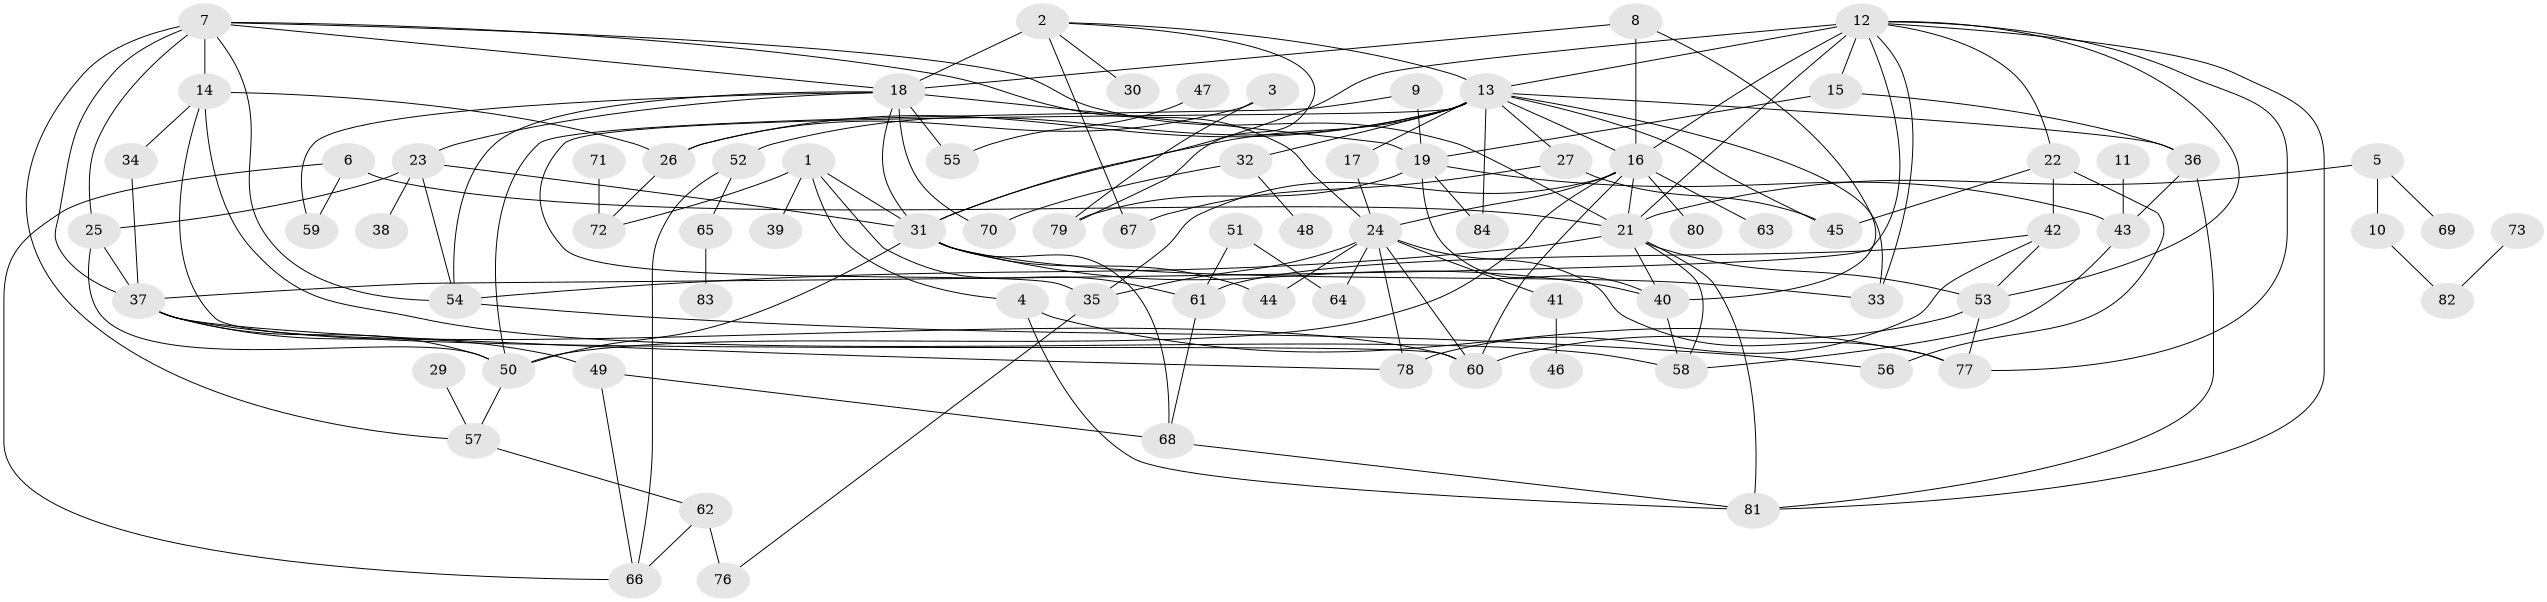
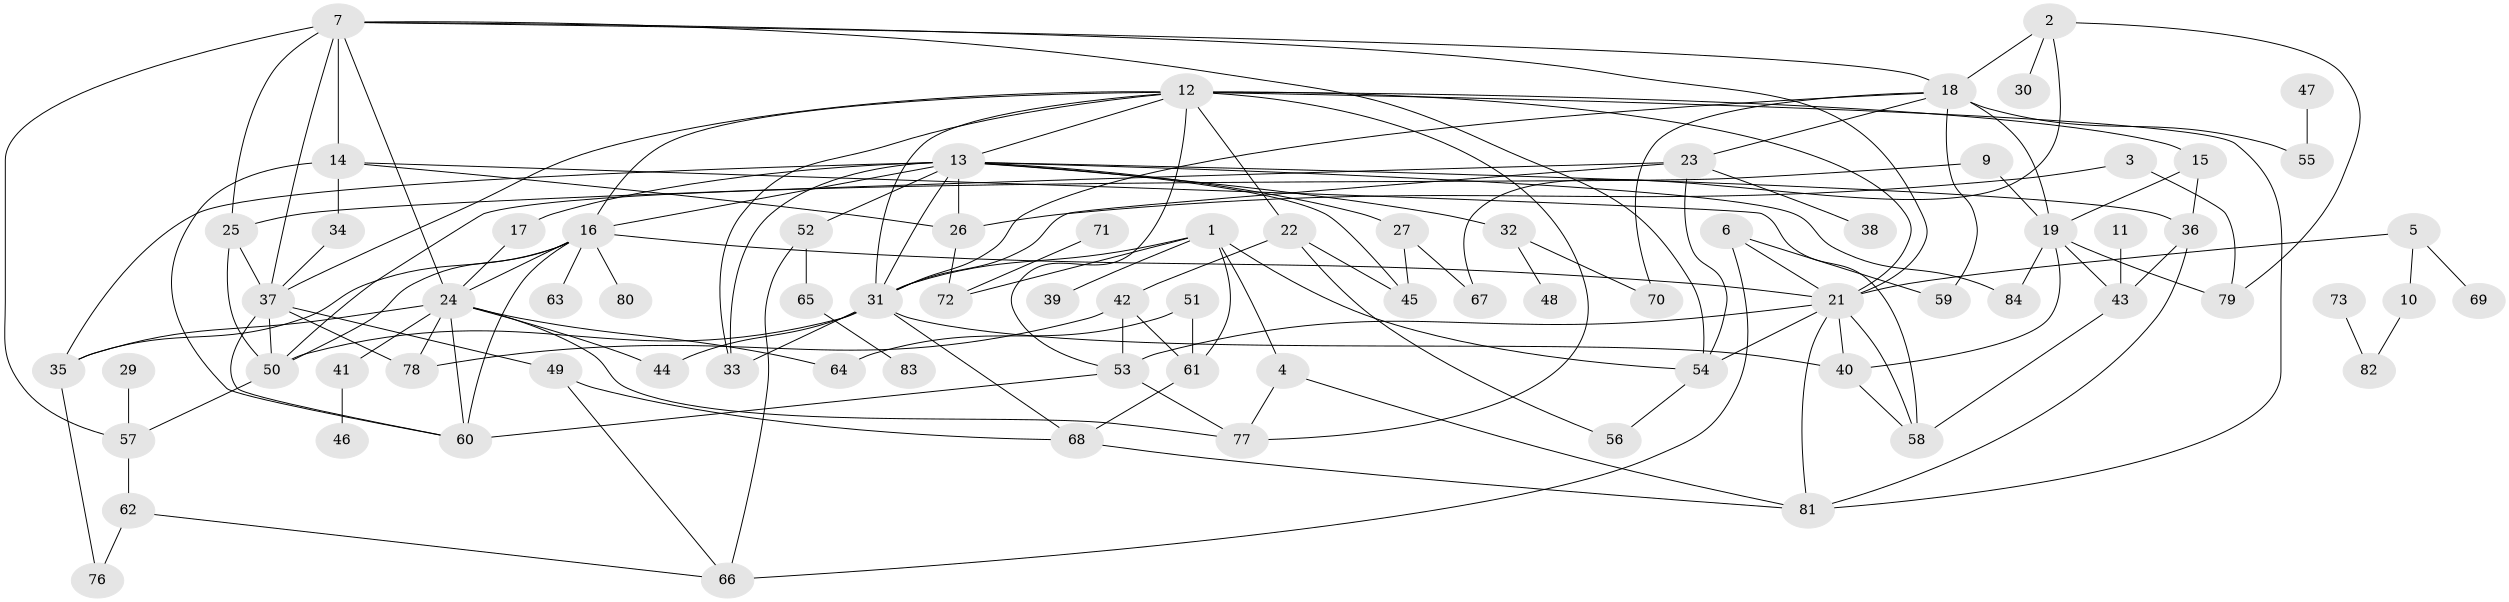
(1636, 21) -> none
(1270, 38) -> none
(606, 107) -> (1443, 337)
